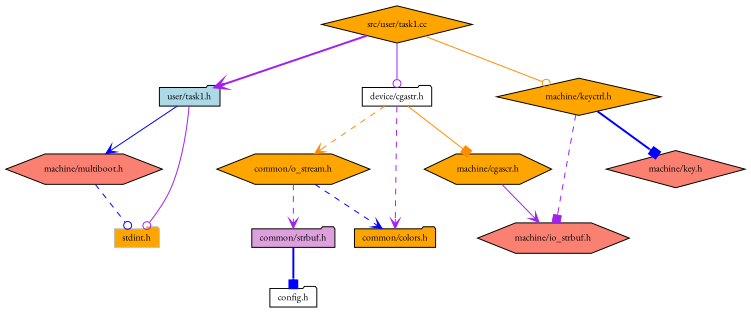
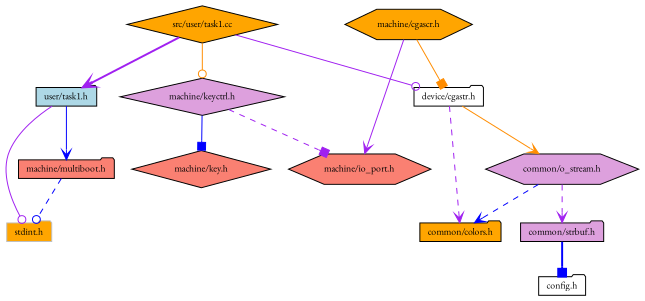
(579, 97) -> (202, 97)
(354, 127) -> (496, 127)
(435, 127) -> (428, 59)
(624, 130) -> (202, 128)
(84, 169) -> (66, 169)
(293, 169) -> (562, 169)
(553, 238) -> (360, 169)
